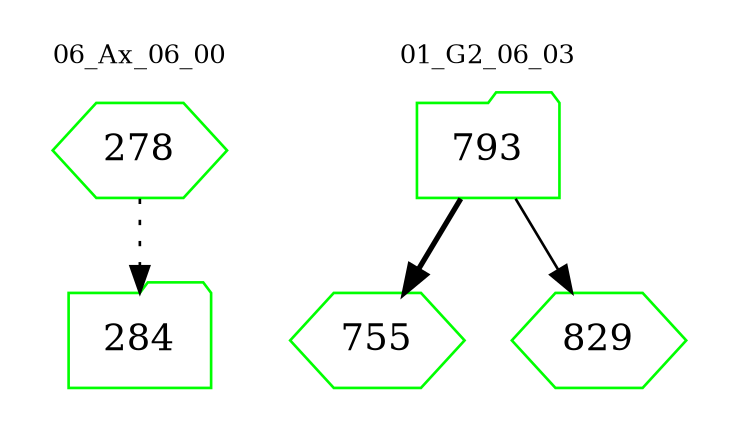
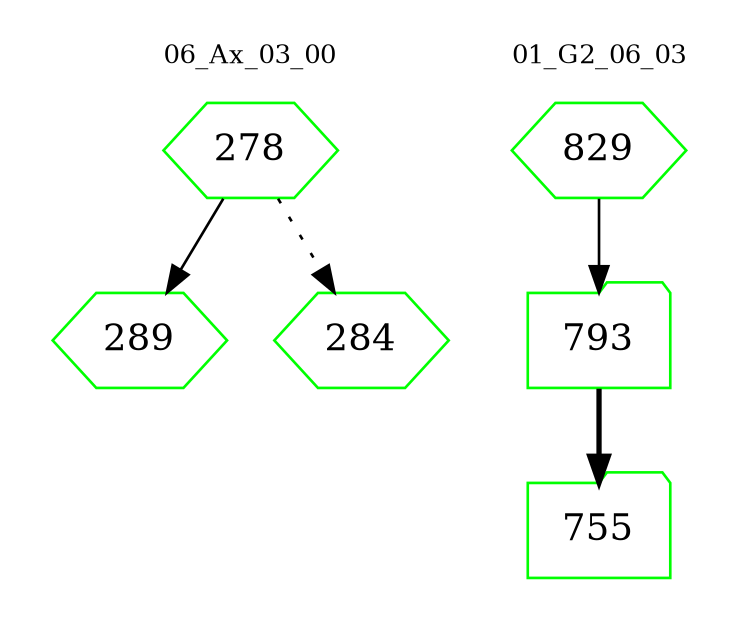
(140, 57) -> (251, 57)
(537, 234) -> (599, 232)
(140, 340) -> (362, 340)
none -> (140, 340)
(377, 340) -> (599, 530)
